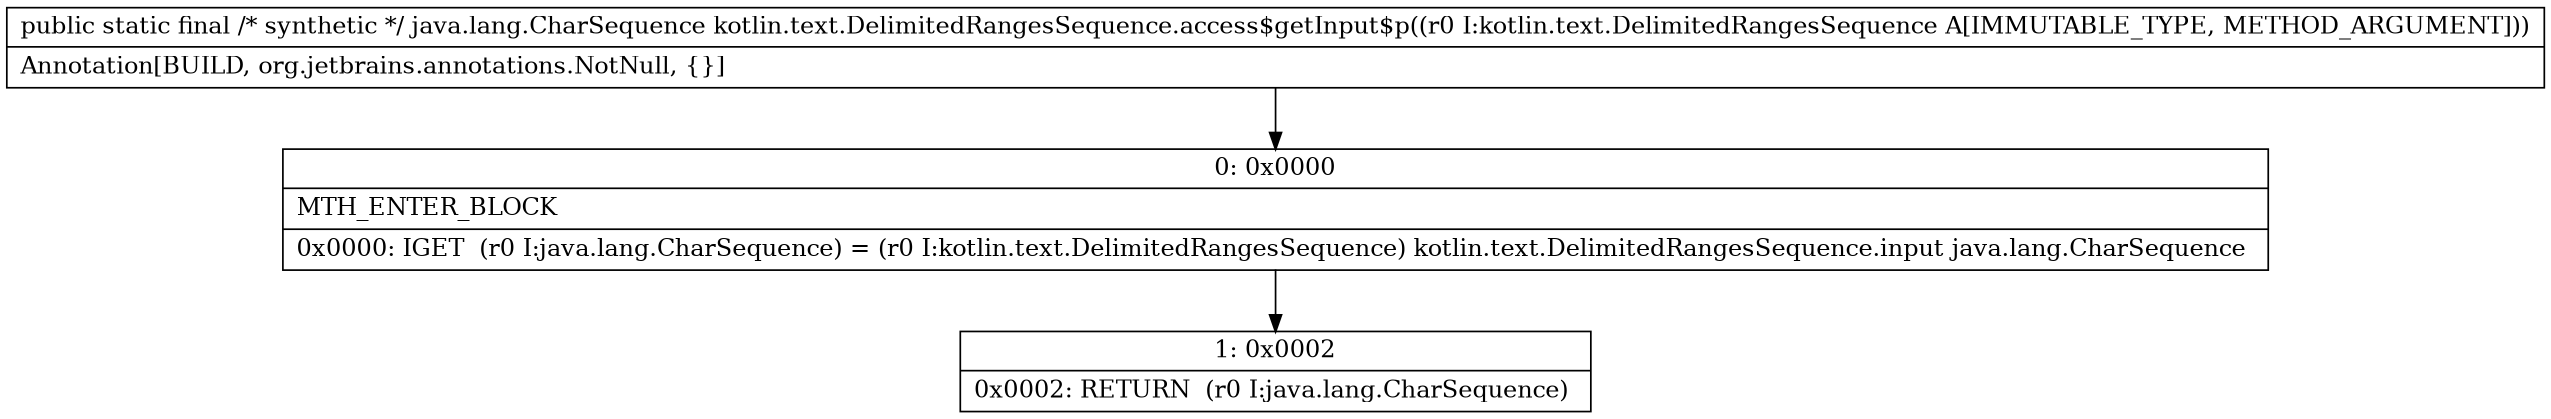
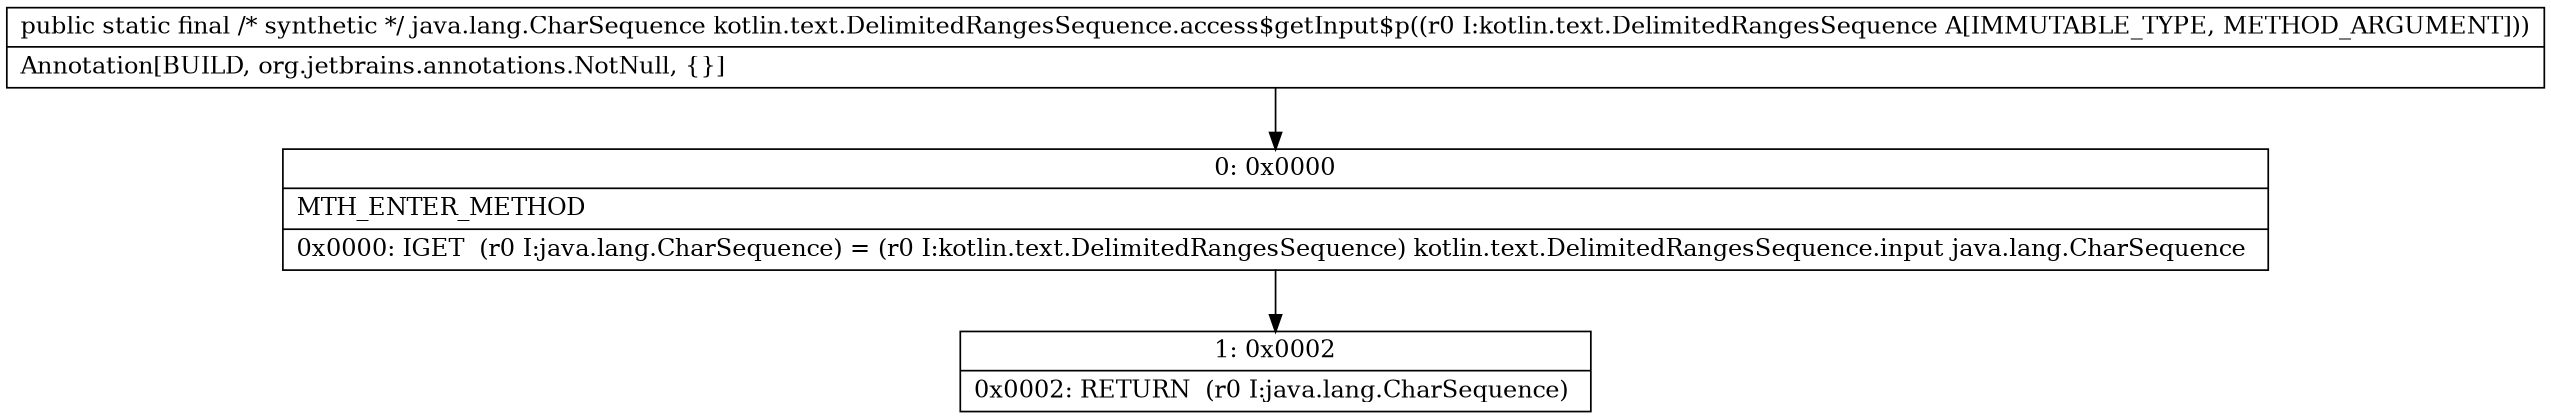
(428, 208) -> (441, 208)
